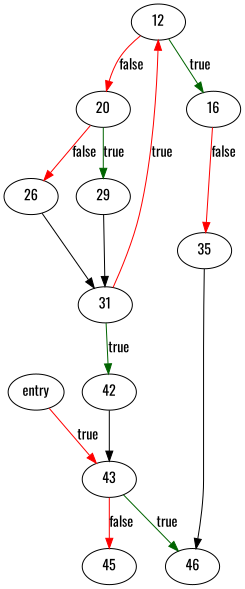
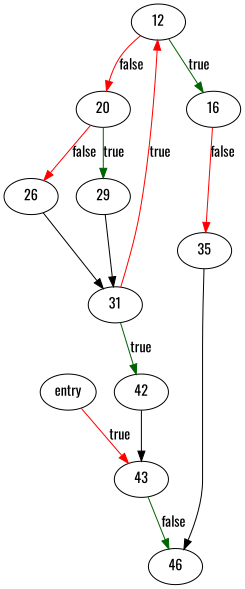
(167, 523) -> (174, 523)
(109, 567) -> none
